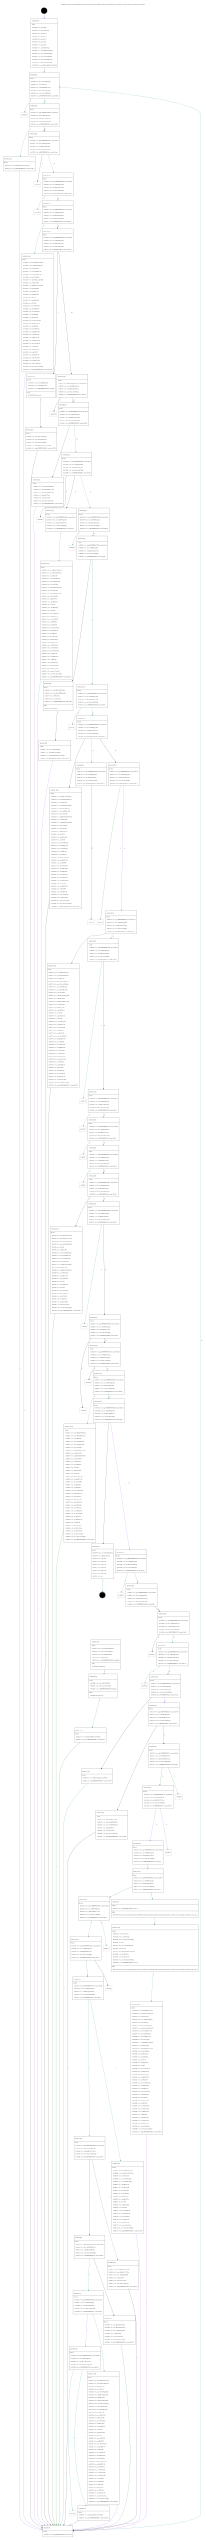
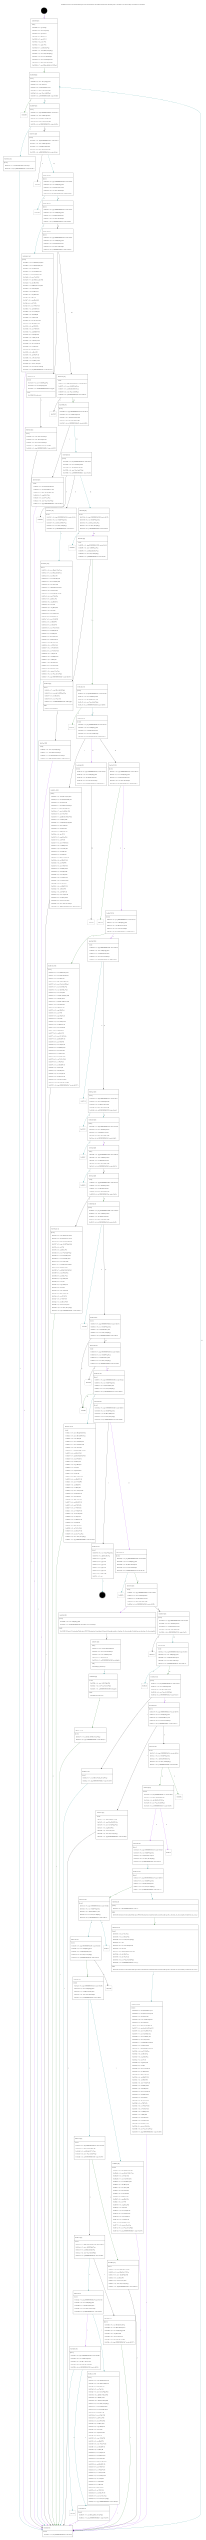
(109, 1396) -> (85, 1398)
none -> (107, 1623)
